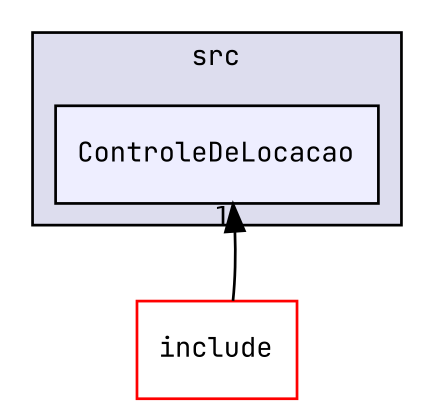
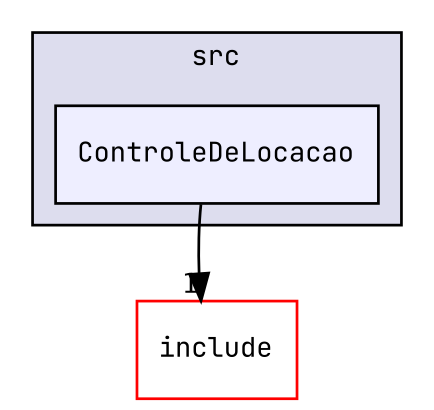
(235, 266) -> (199, 242)
